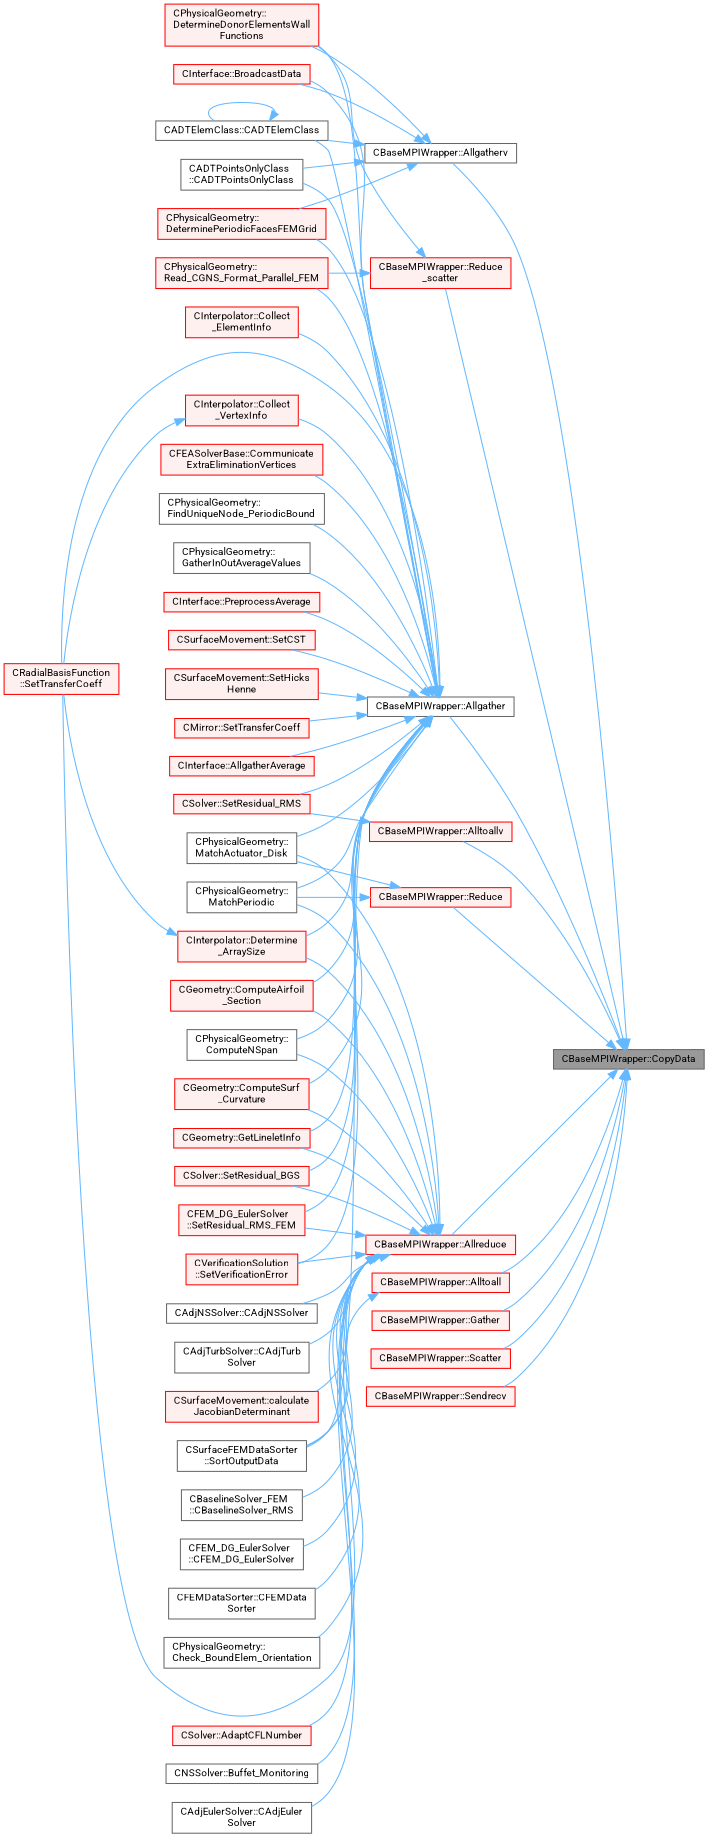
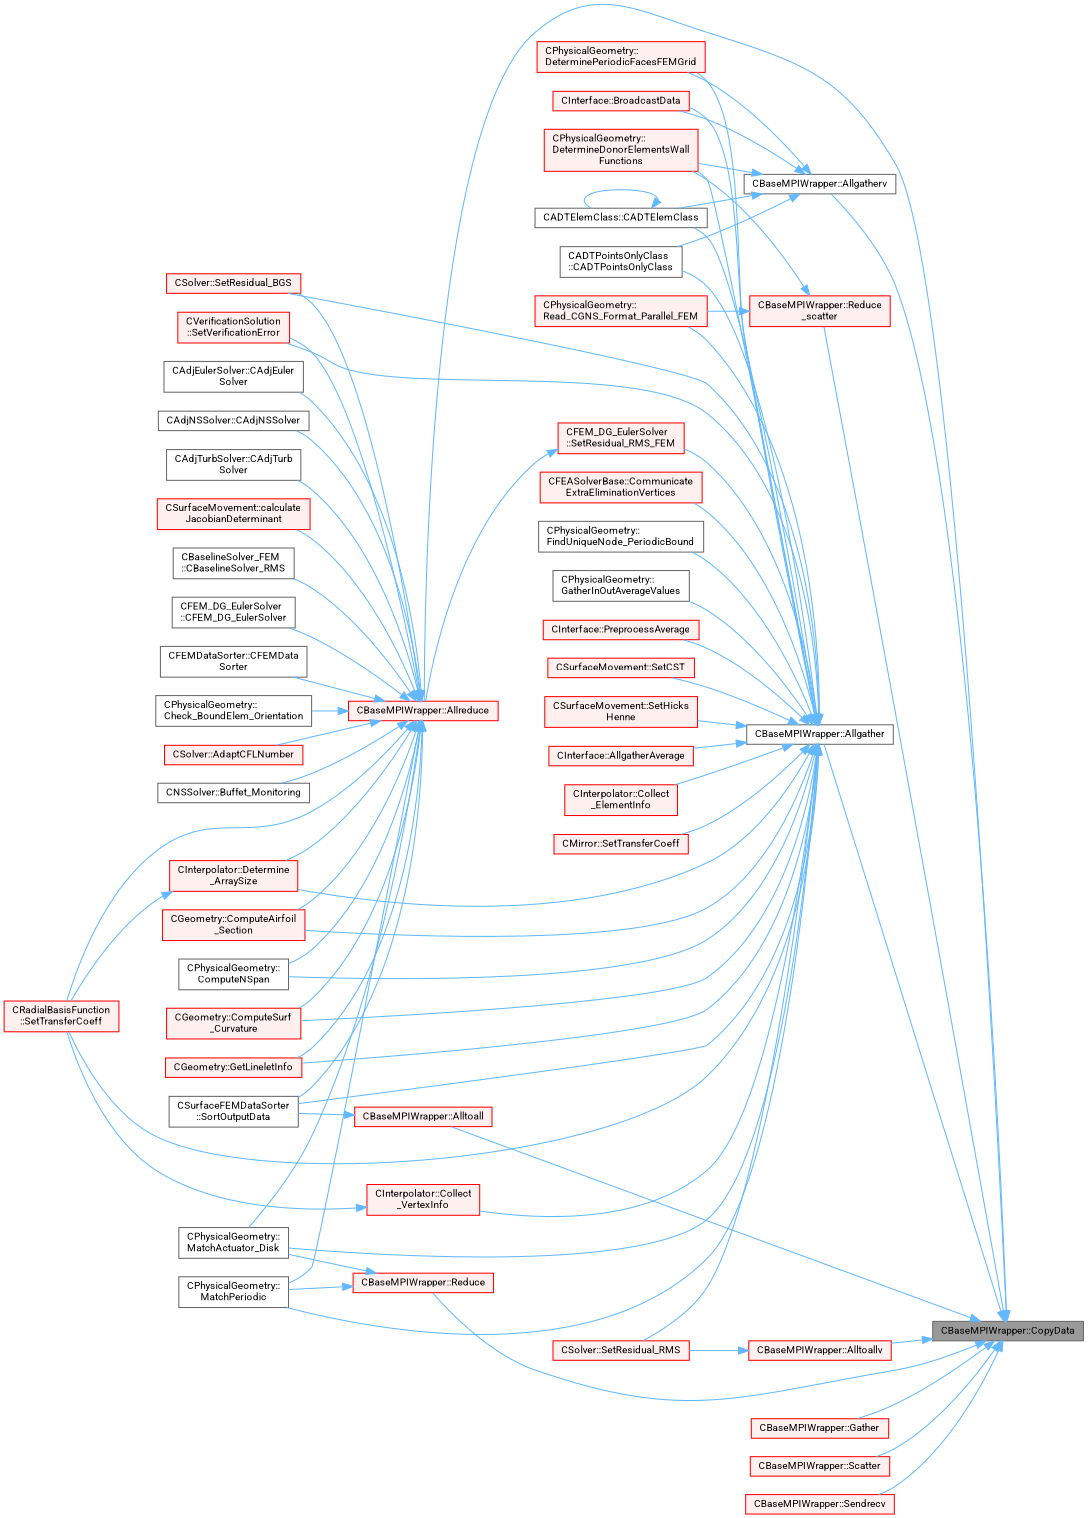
(328, 1231) -> (465, 566)
